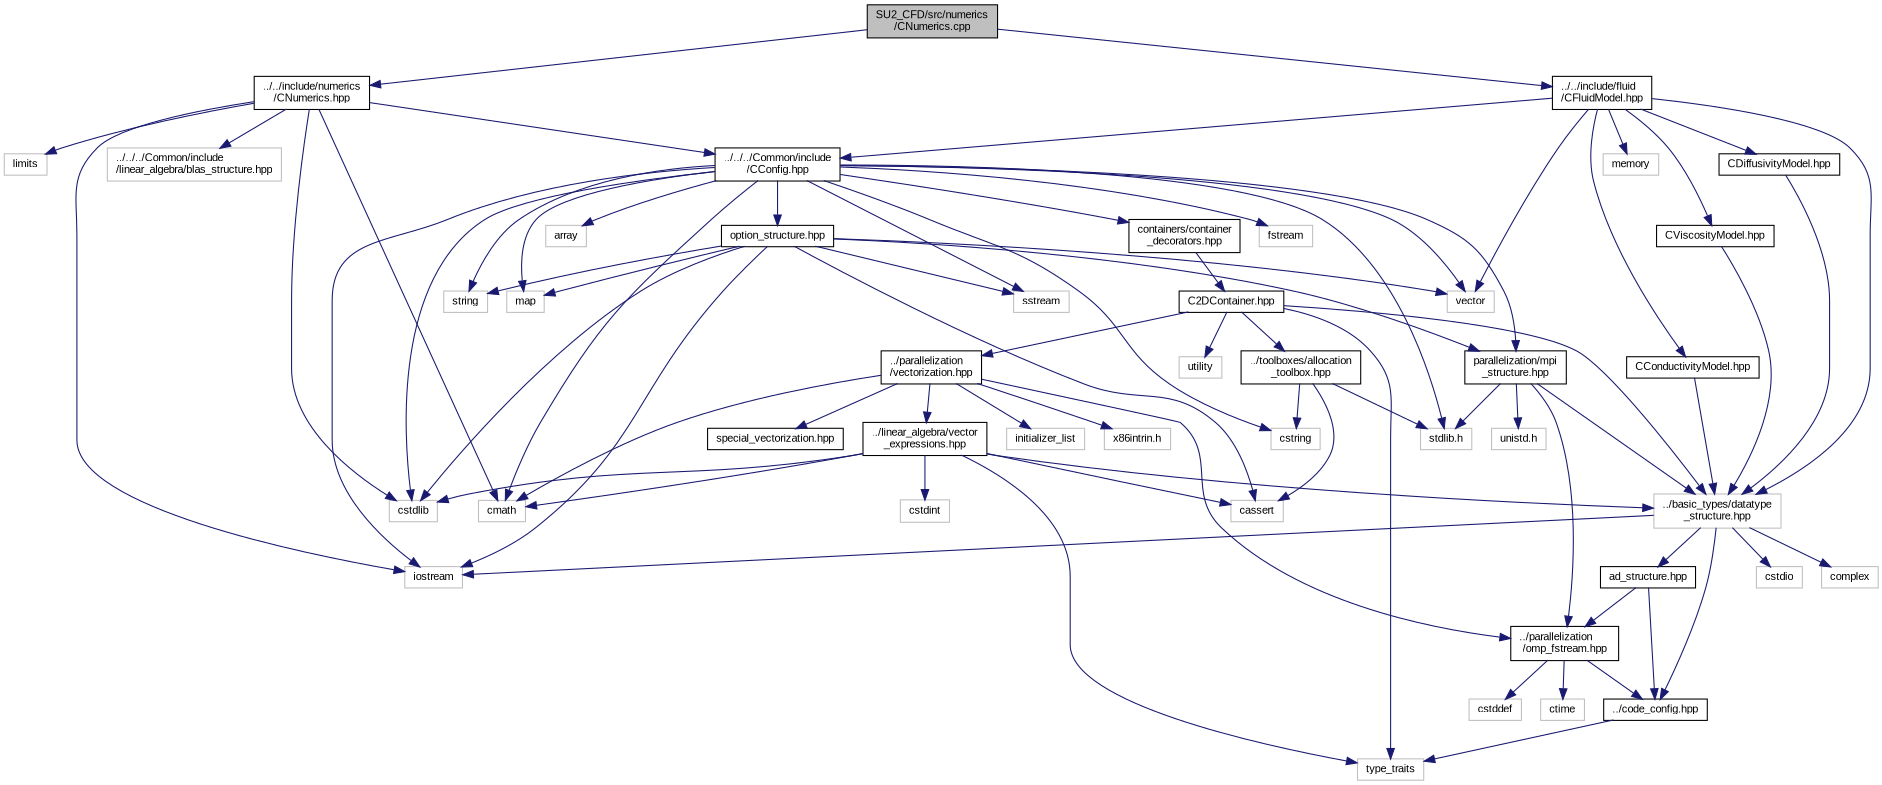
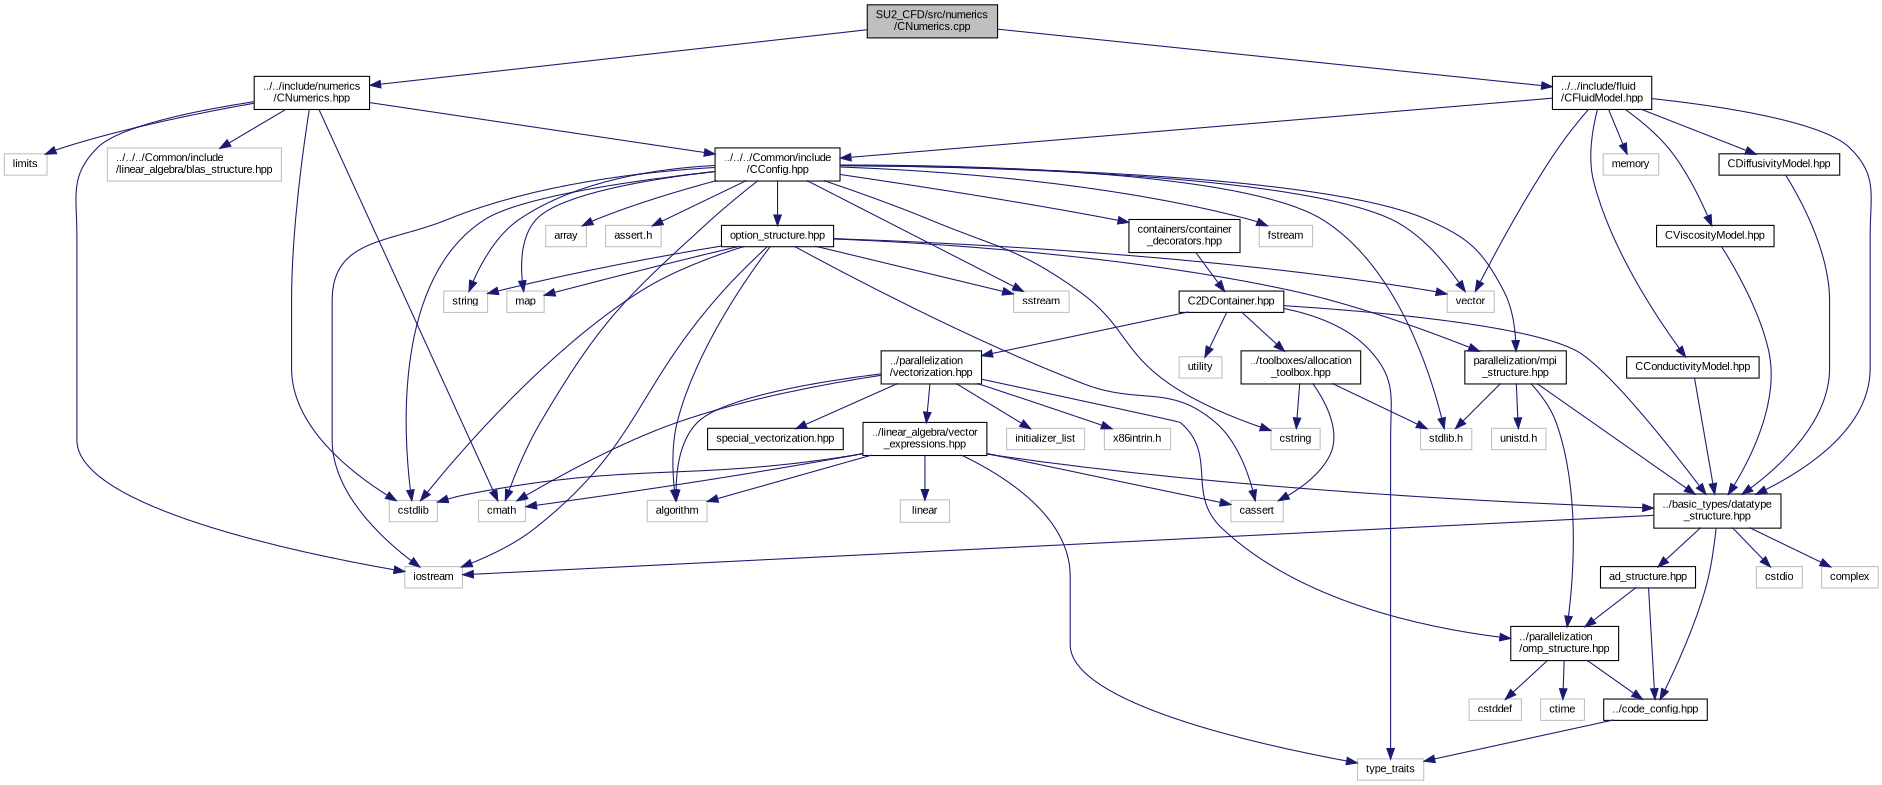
none -> (633, 236)
none -> (677, 511)
(925, 511) -> (925, 511)
(1717, 511) -> (1717, 511)
(1565, 644) -> (1565, 644)
